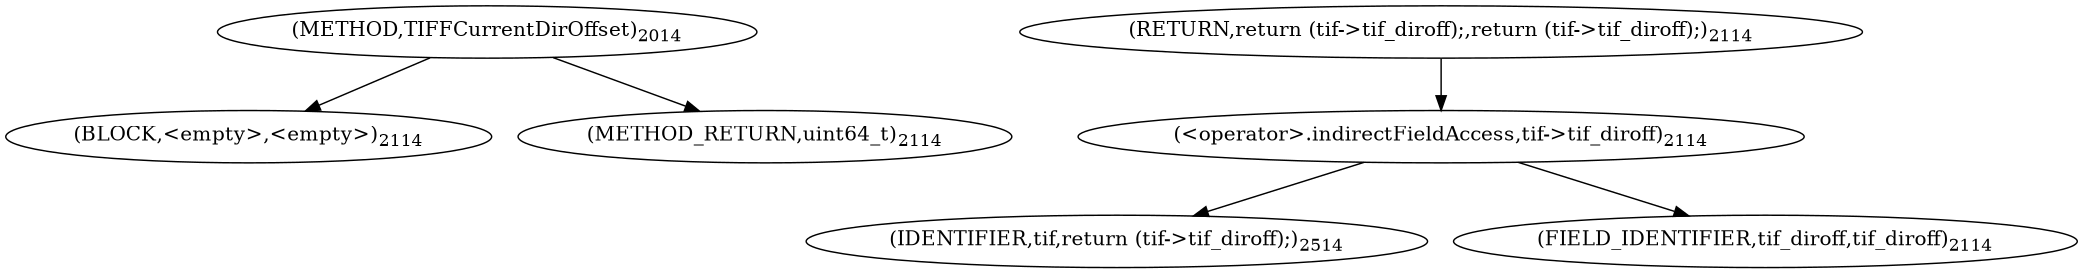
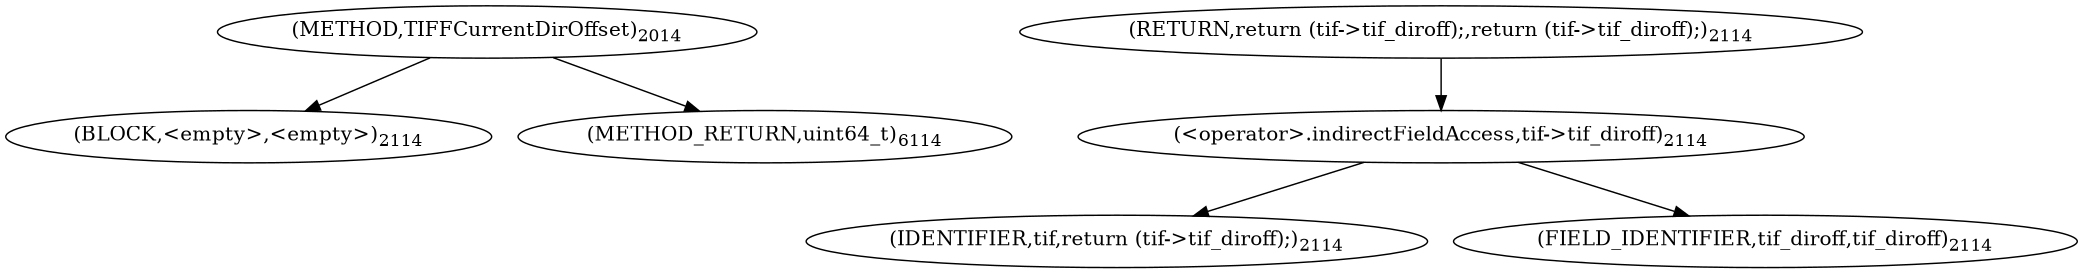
(921, 135) -> (921, 135)
(1322, 239) -> (1322, 239)
